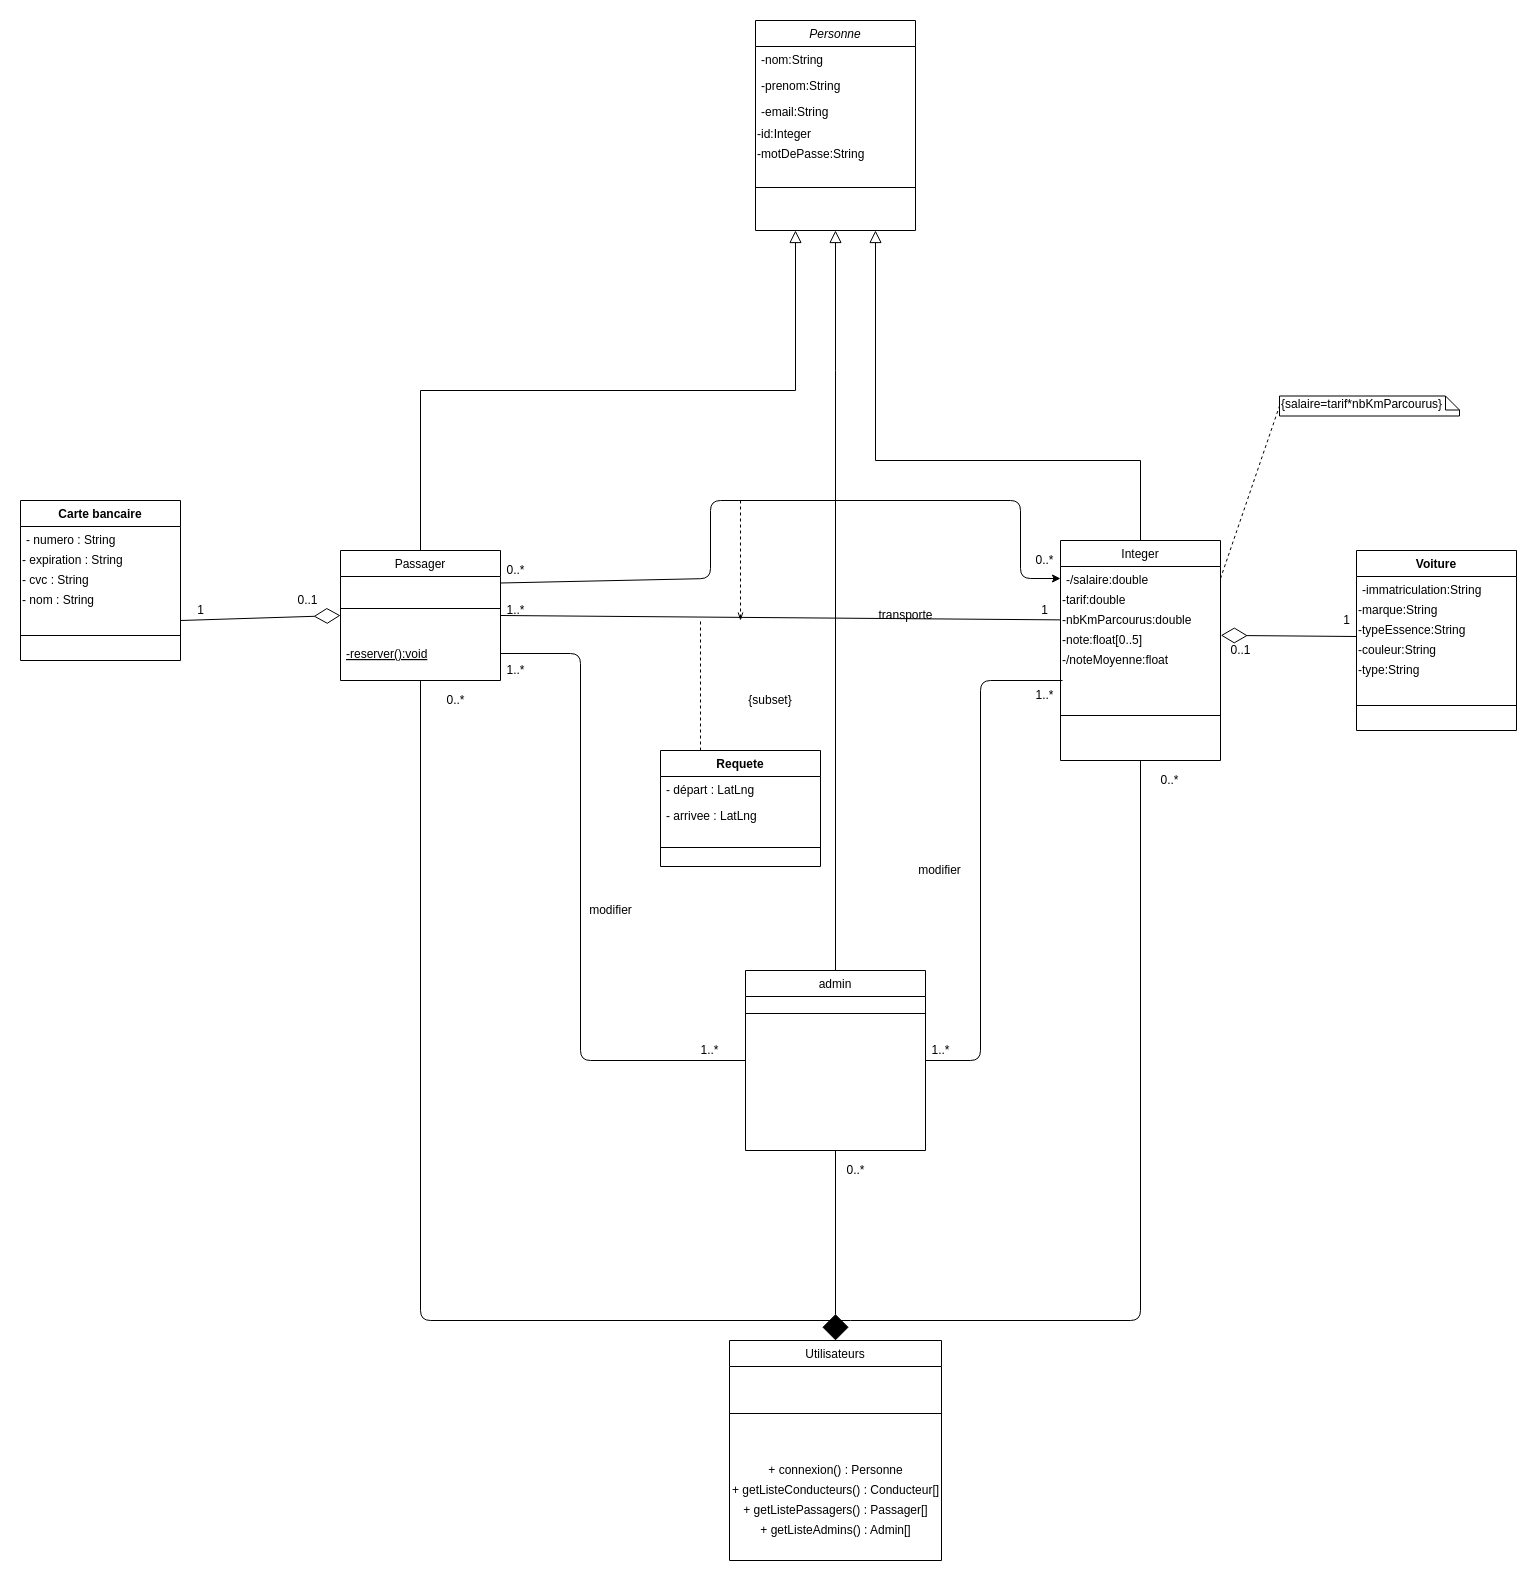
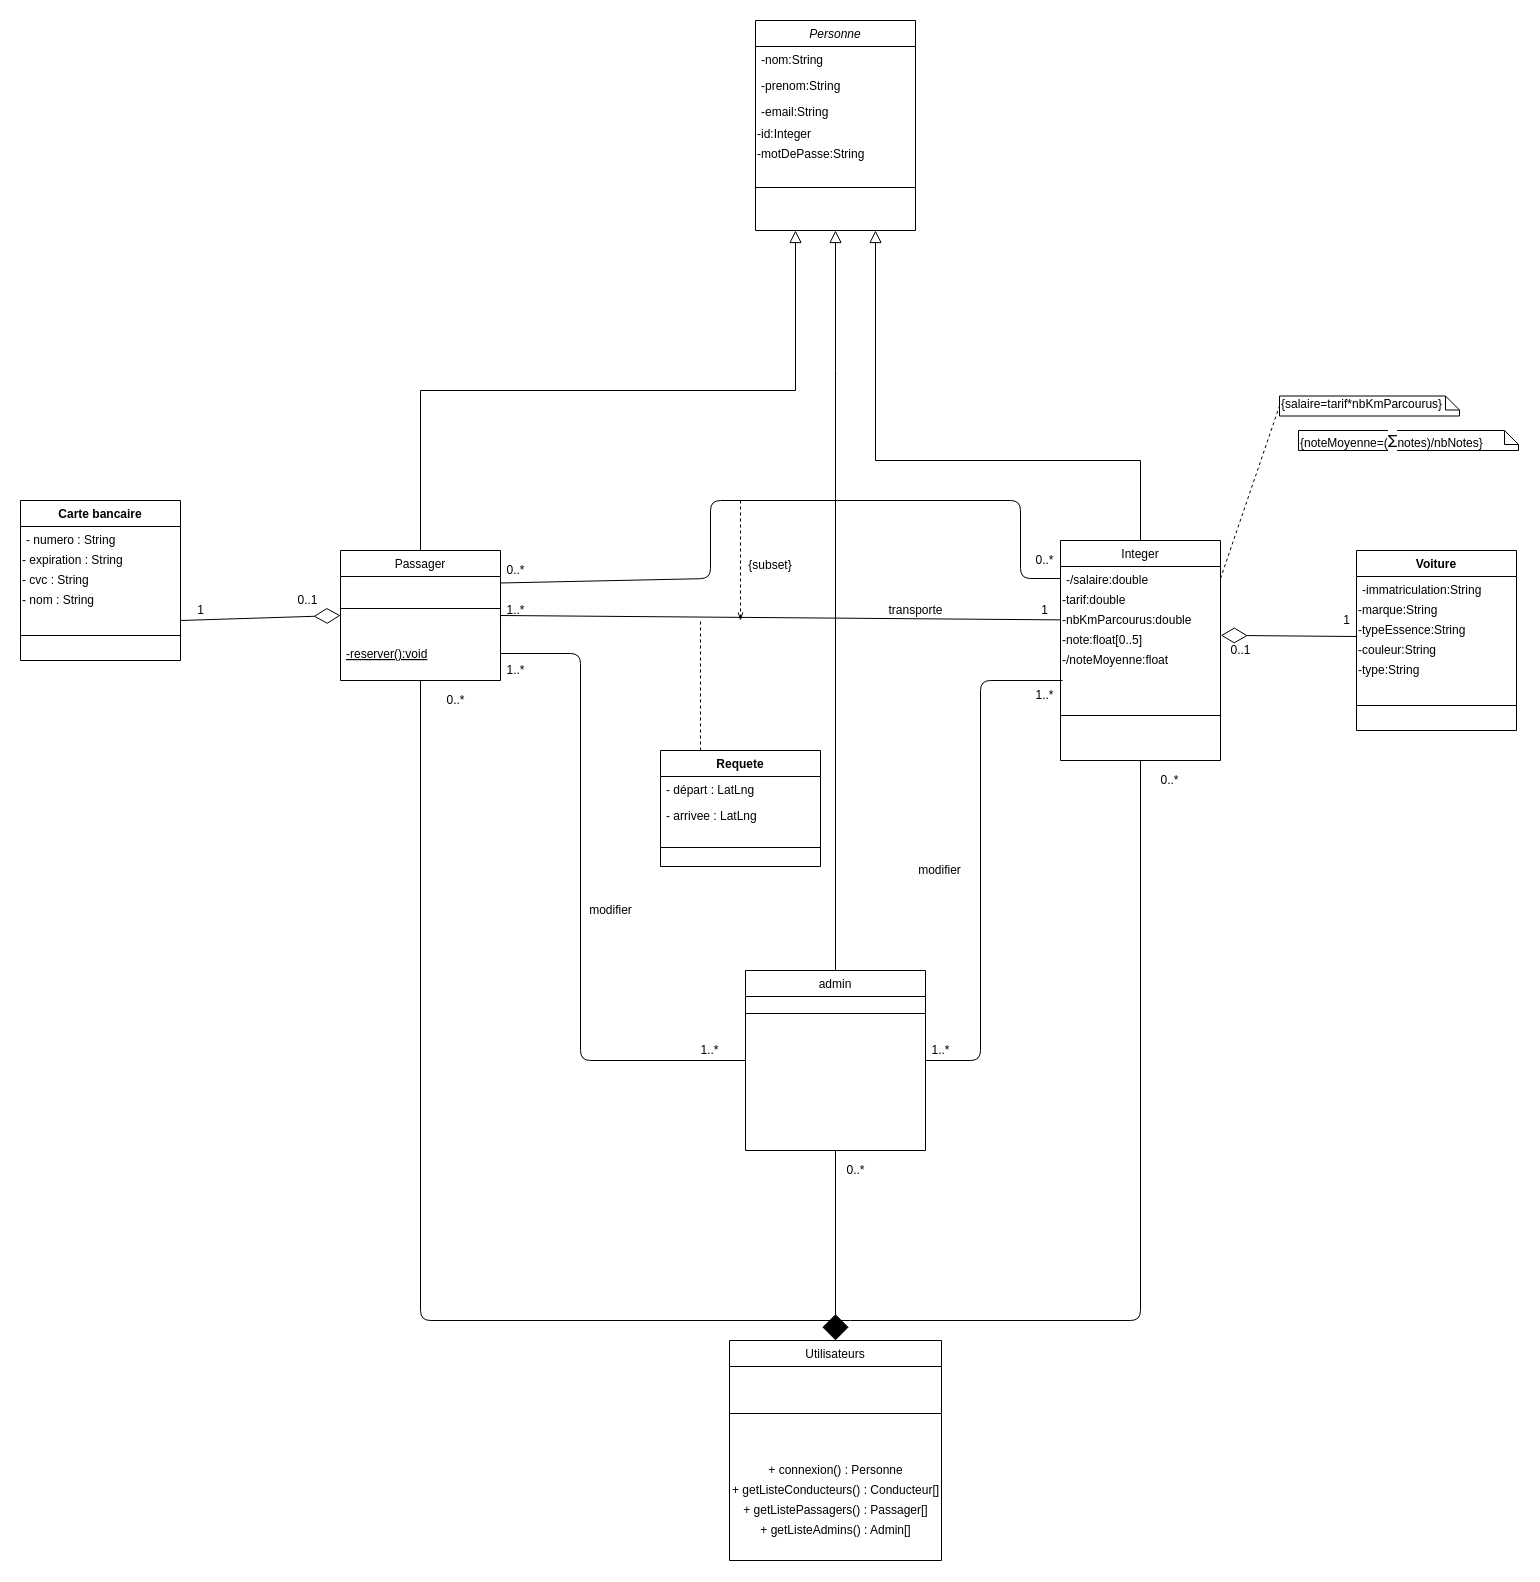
none -> (1409, 441)
(1052, 579) -> (1055, 579)
(906, 616) -> (916, 611)
(771, 701) -> (771, 566)
